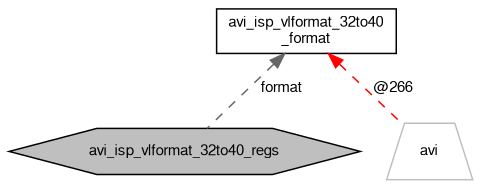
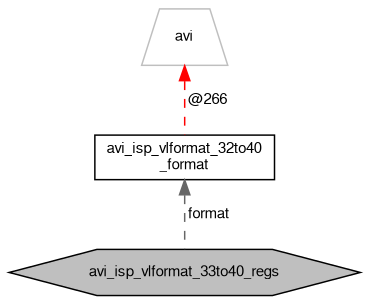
(372, 95) -> (185, 108)
(185, 151) -> (185, 272)
